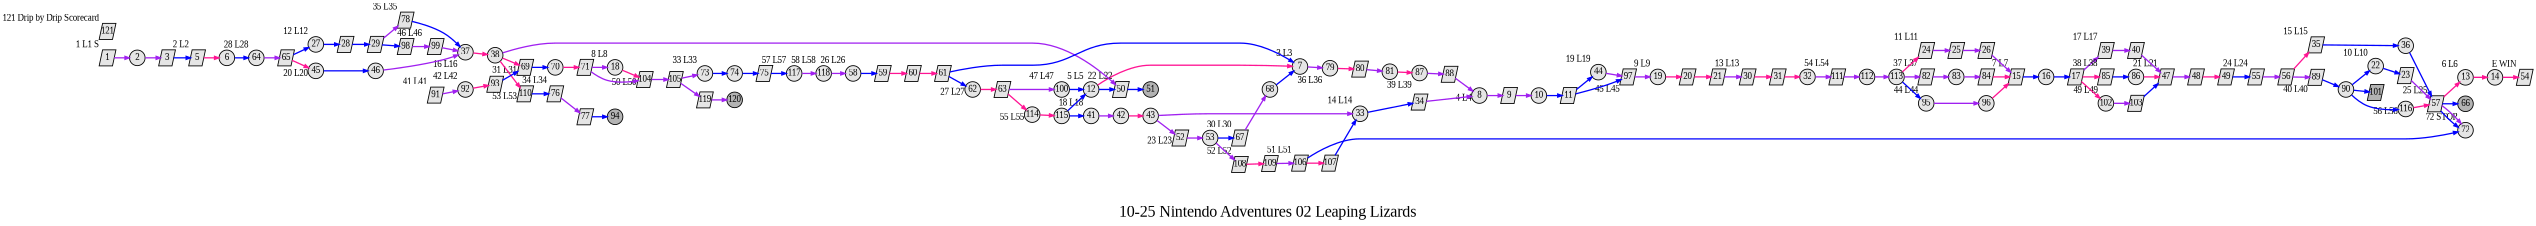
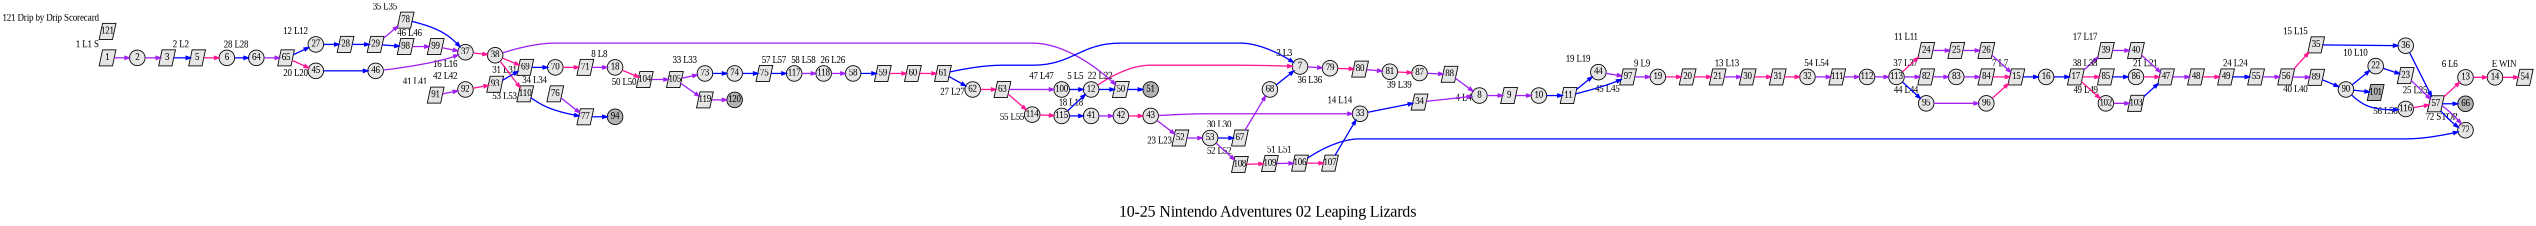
(611, 81) -> none
(538, 94) -> (552, 109)
